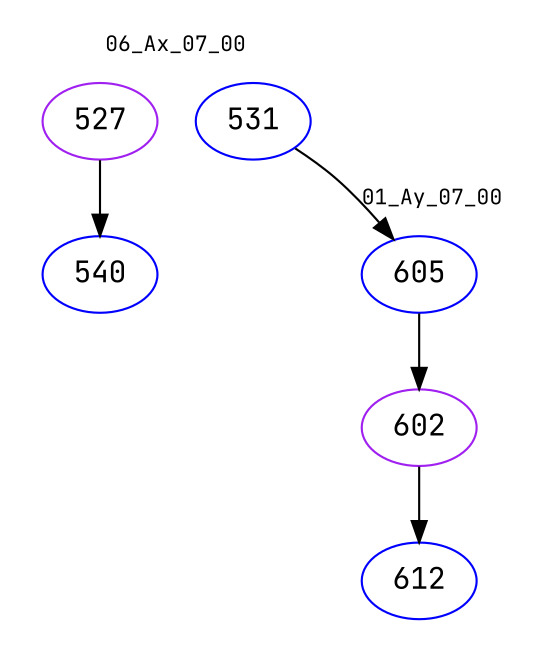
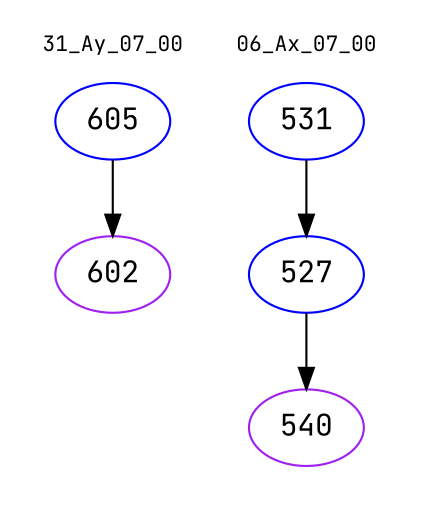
(100, 121) -> (306, 274)
(433, 199) -> (114, 46)
(358, 200) -> (306, 187)
(100, 274) -> (306, 428)
(419, 581) -> none
